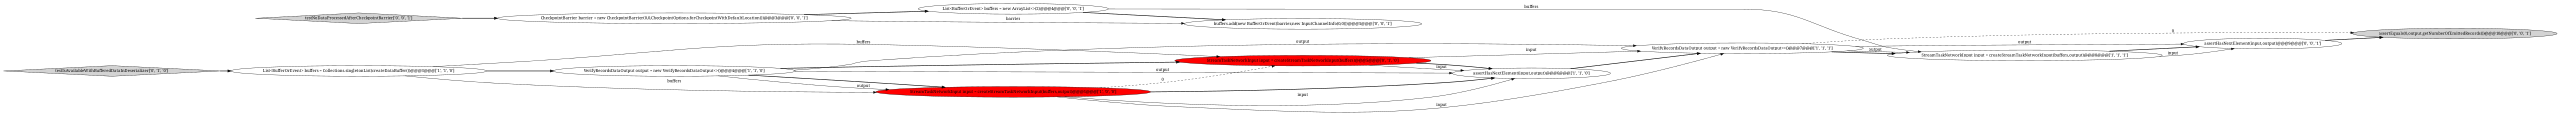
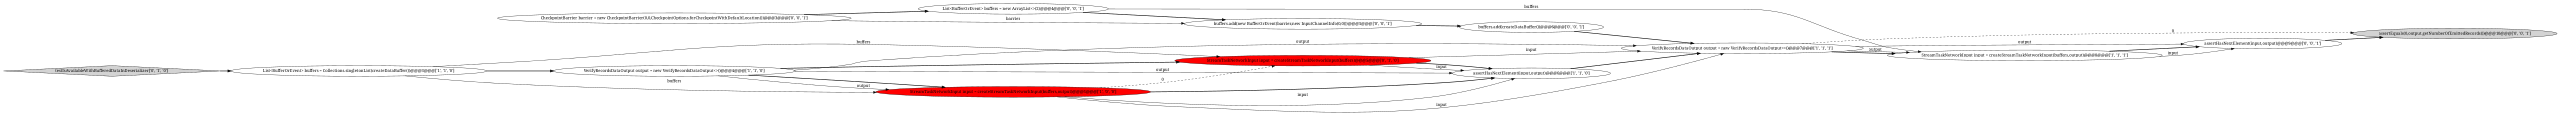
(359, 18) -> none
none -> (1531, 27)
